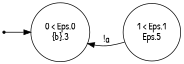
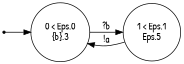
none -> (103, 32)
